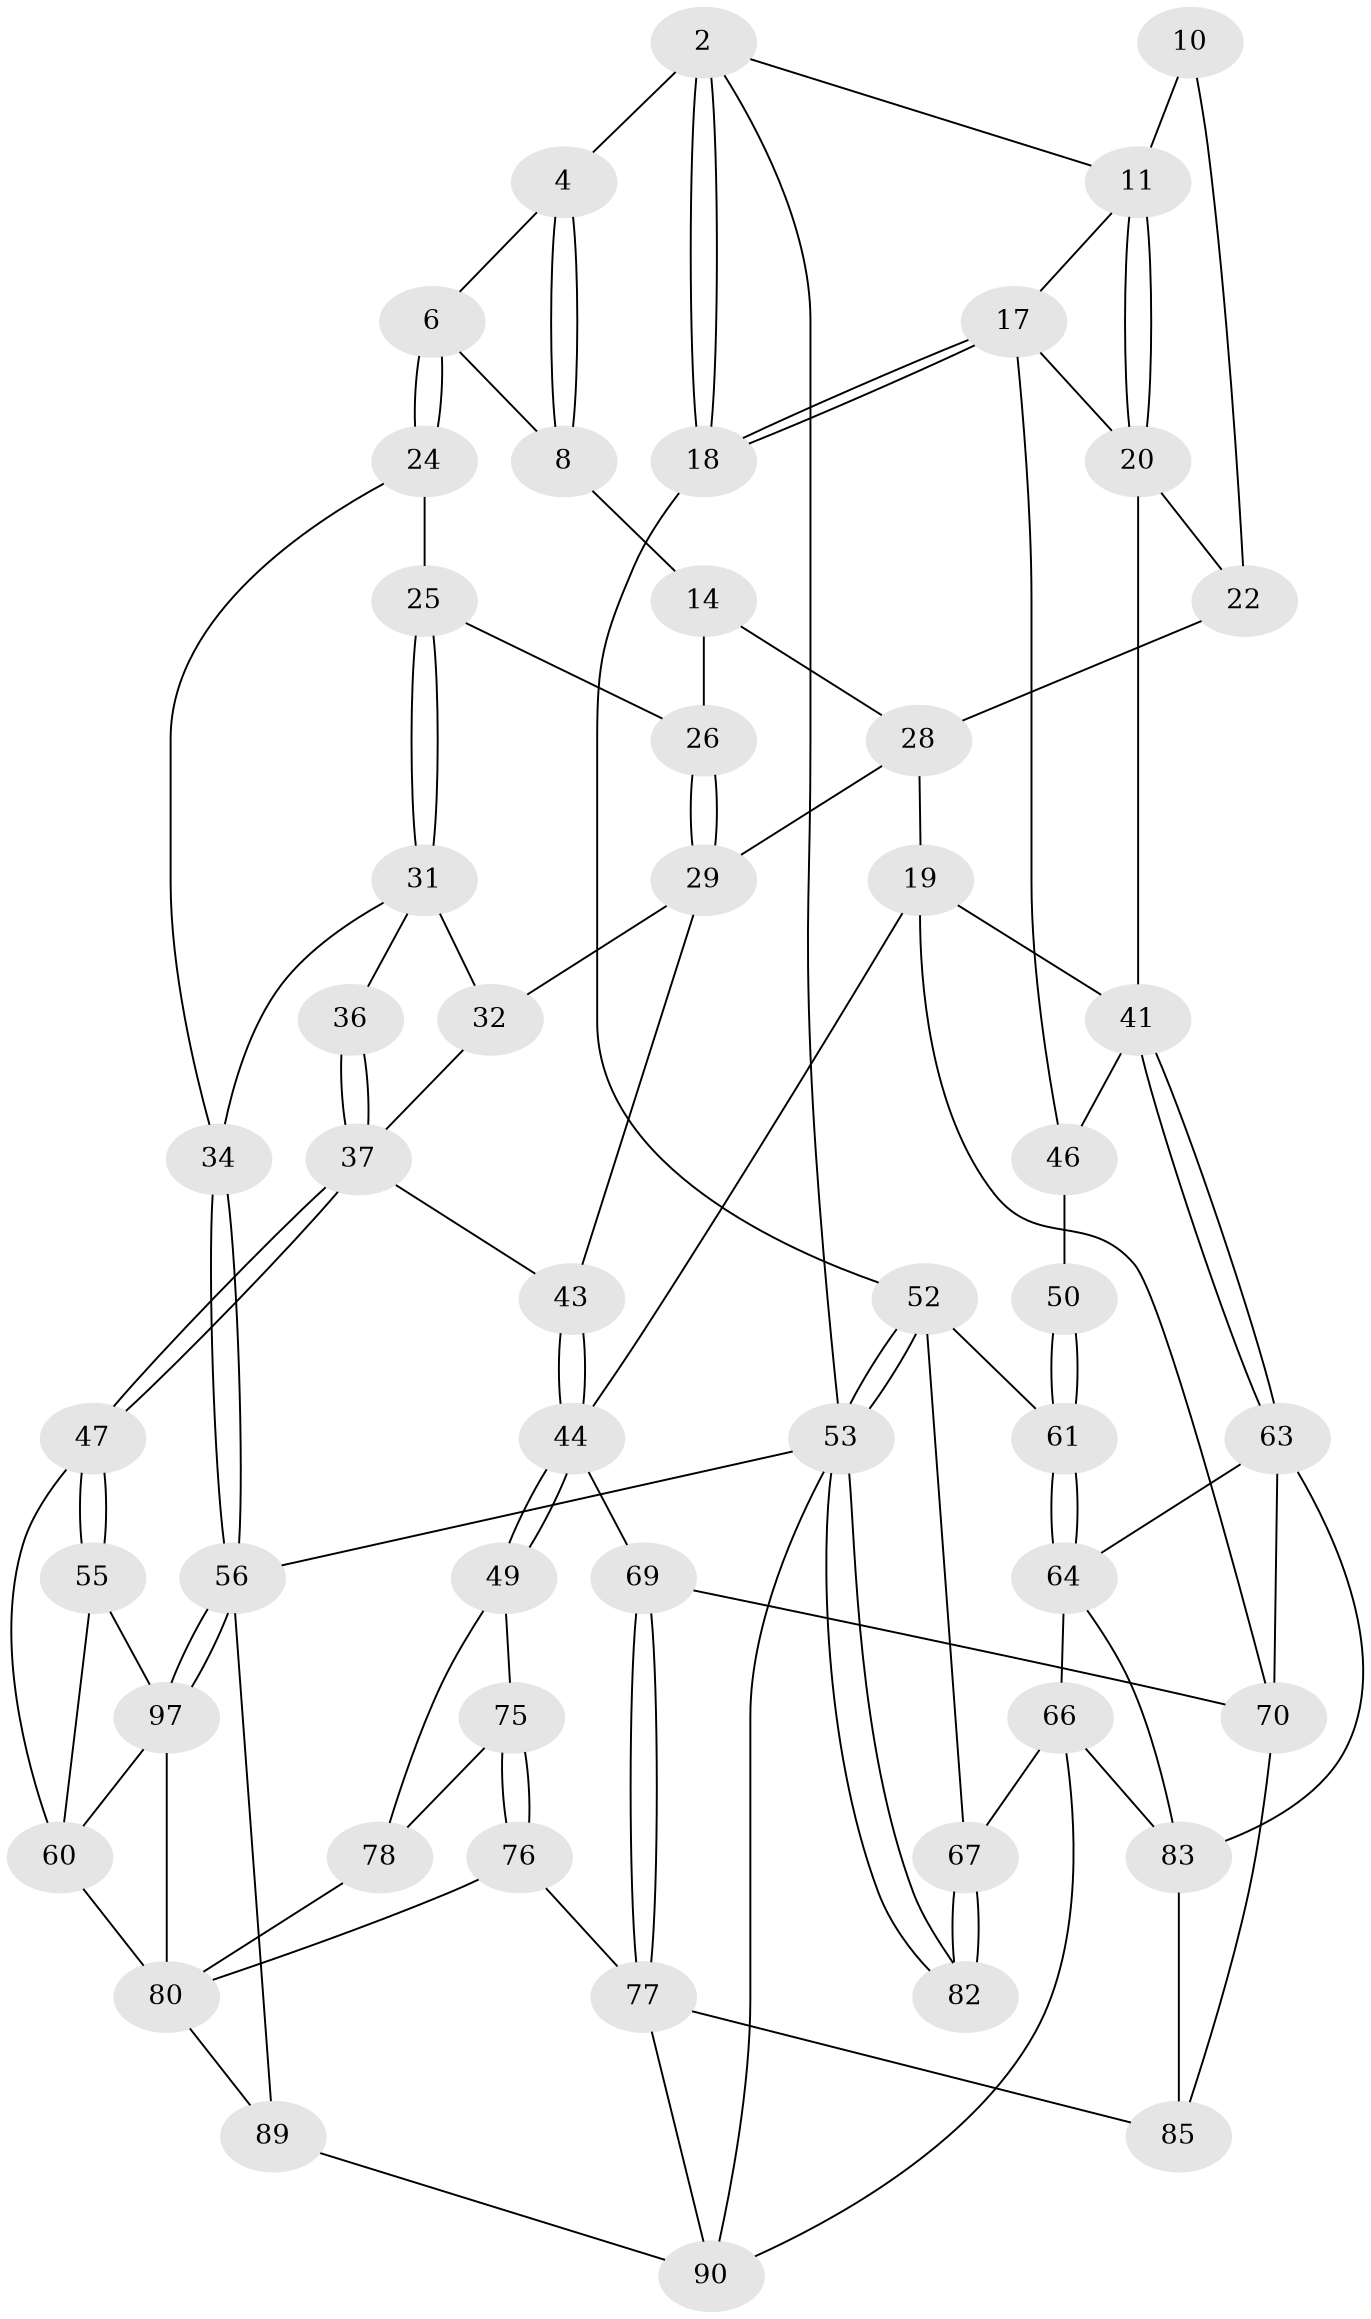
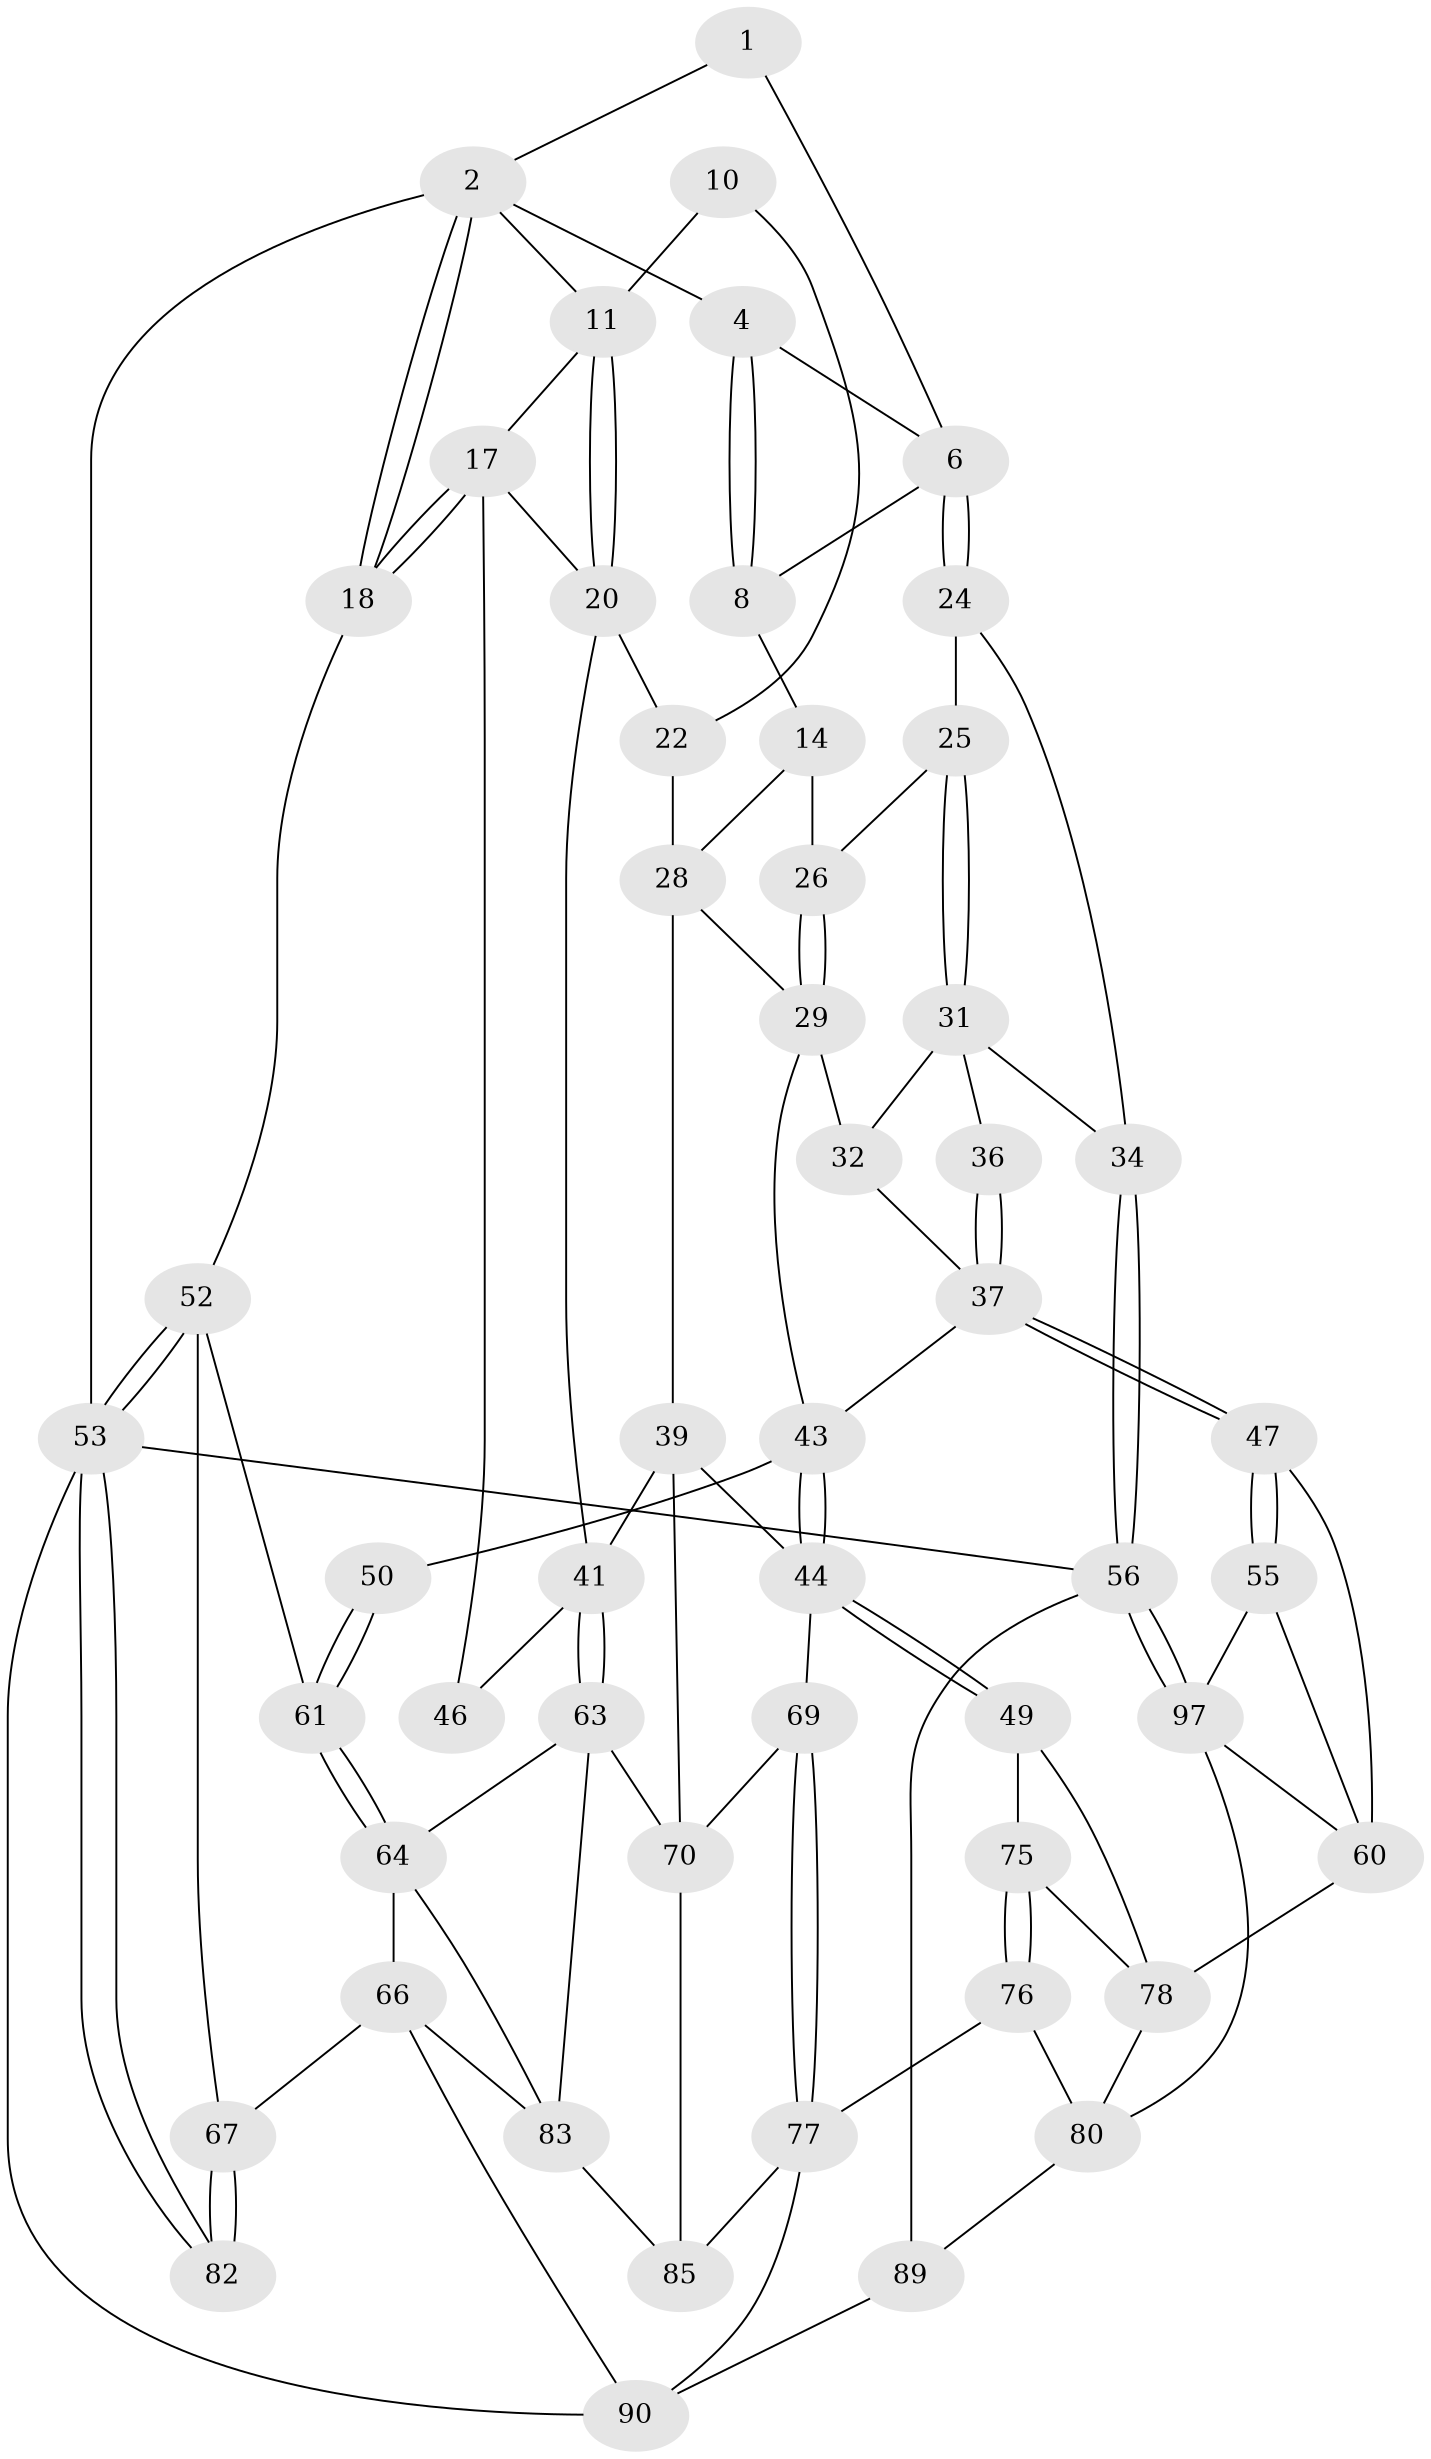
none -> (748, 43)
(921, 880) -> (673, 1439)
(1064, 1217) -> (601, 1520)
(113, 1927) -> (1264, 1927)
